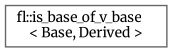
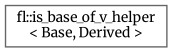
(86, 26) -> (86, 26)
